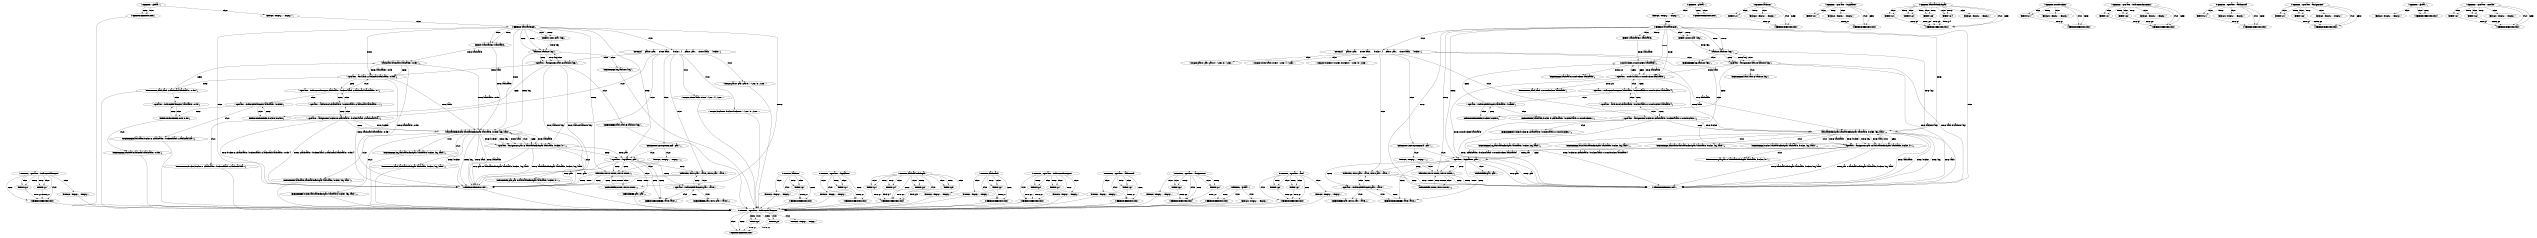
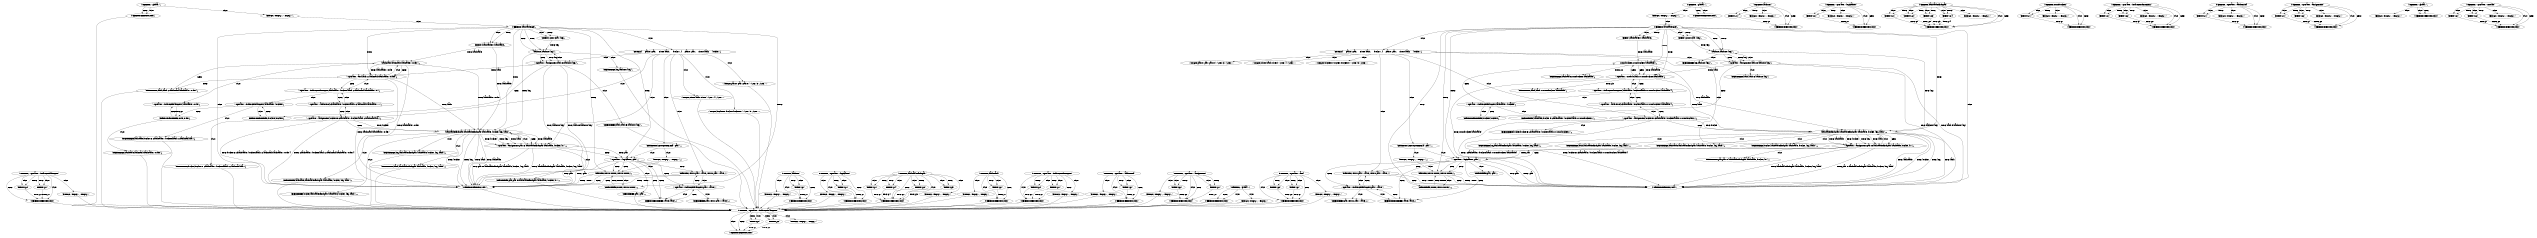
none -> (394, 72)
(174, 97) -> (277, 73)
(179, 111) -> (179, 111)
